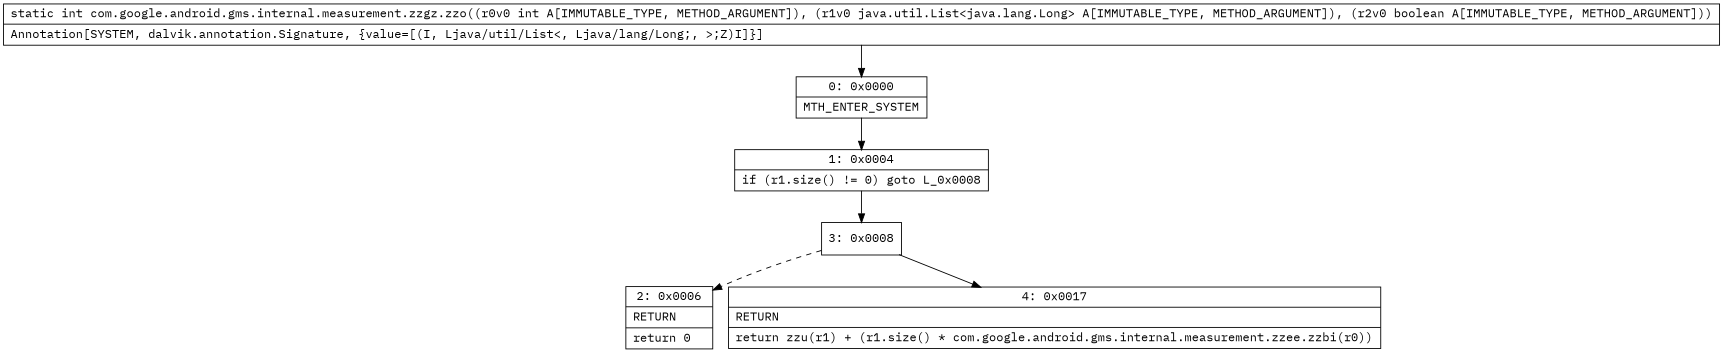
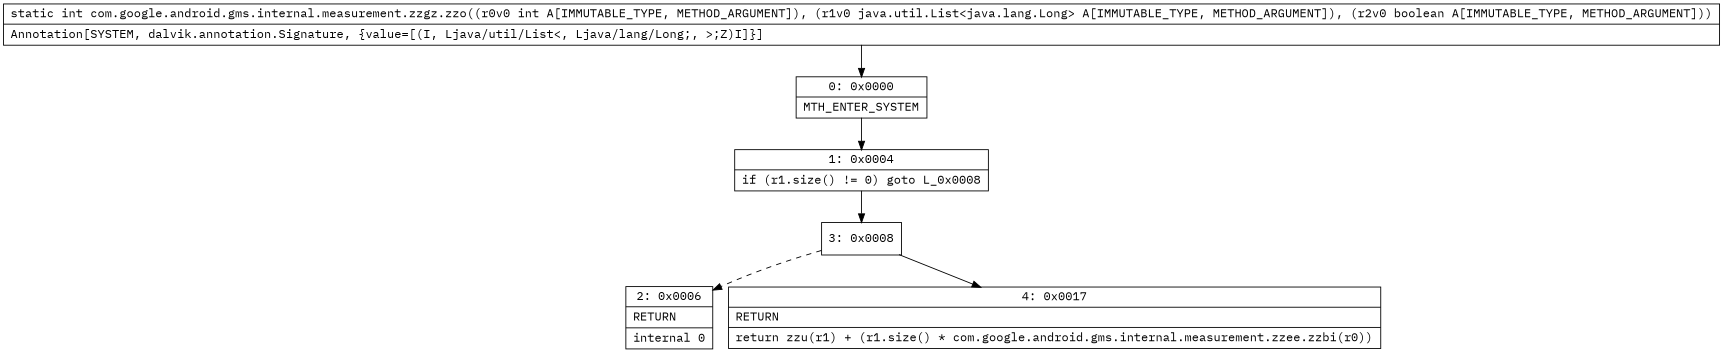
(662, 338) -> (669, 338)
